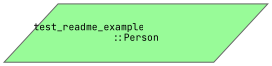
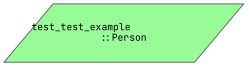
(136, 33) -> (124, 33)
